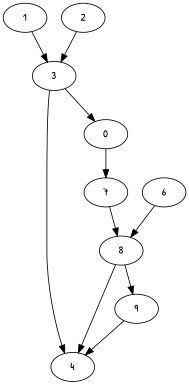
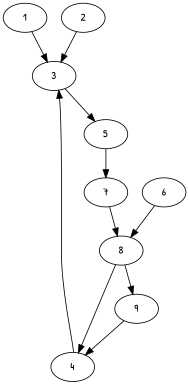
(106, 134) -> (106, 134)
(47, 219) -> (61, 226)
